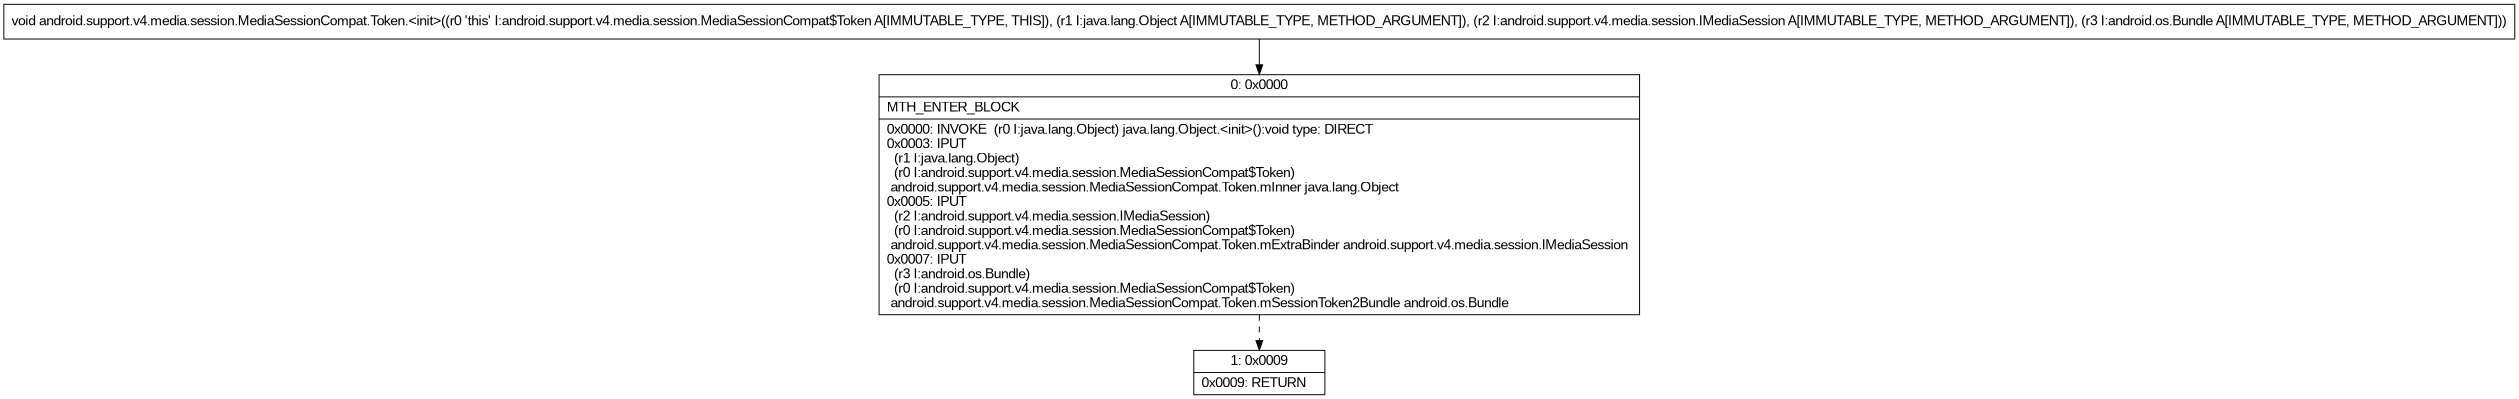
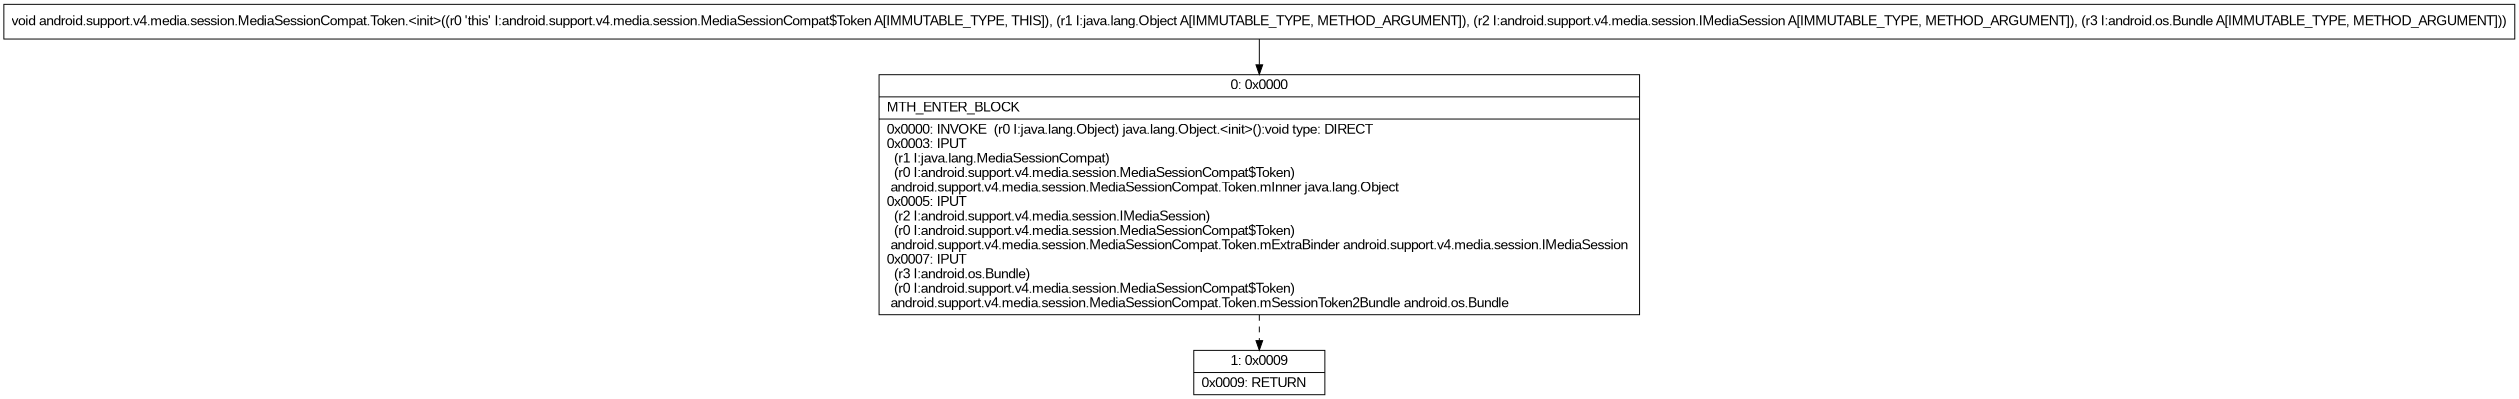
(953, 159) -> (999, 159)
